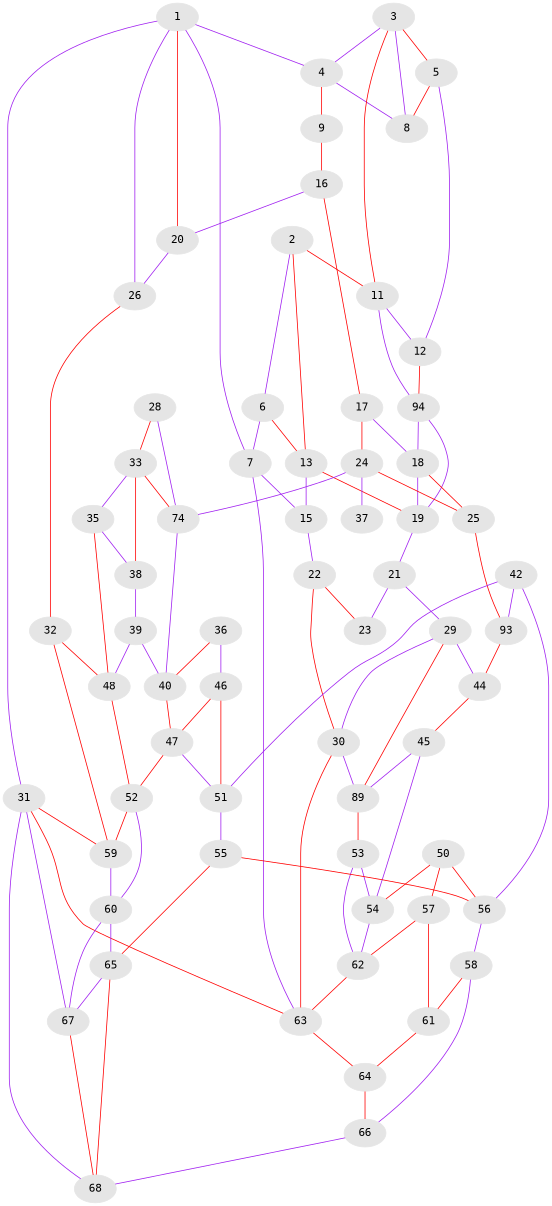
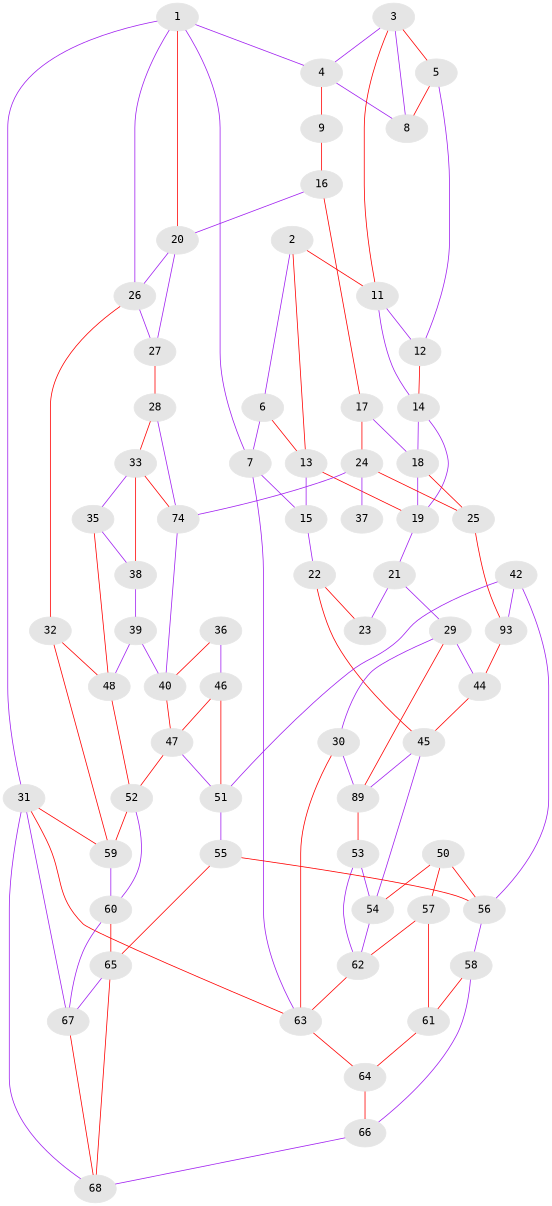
none -> (155, 352)
(418, 408) -> (418, 408)
(314, 660) -> (350, 664)
(111, 933) -> (111, 933)
